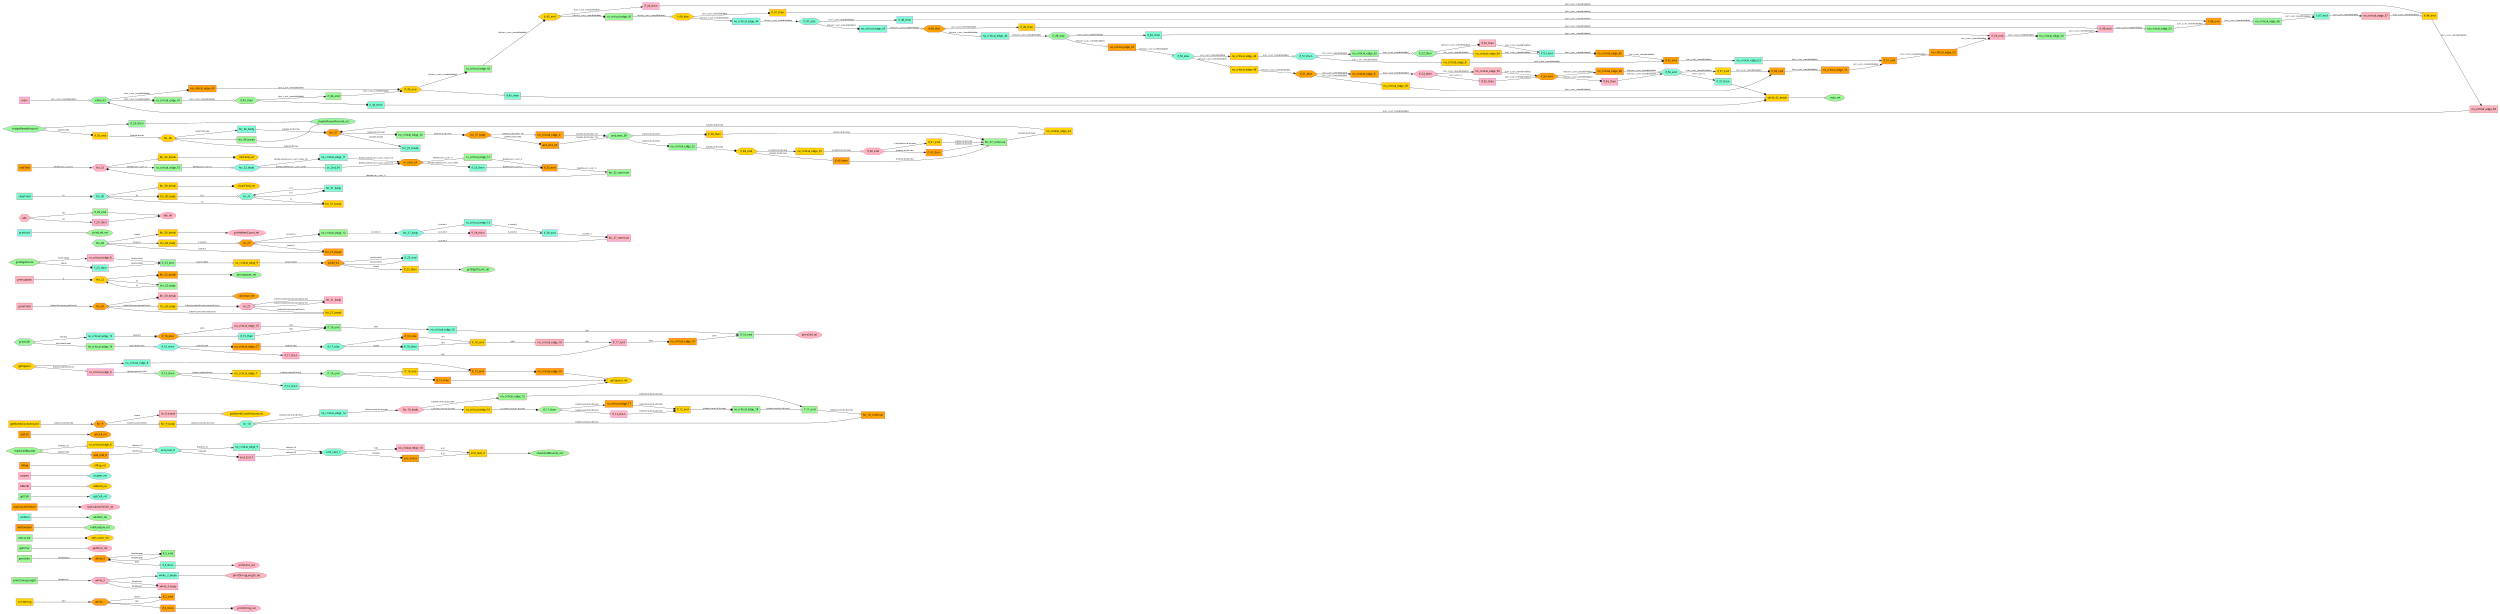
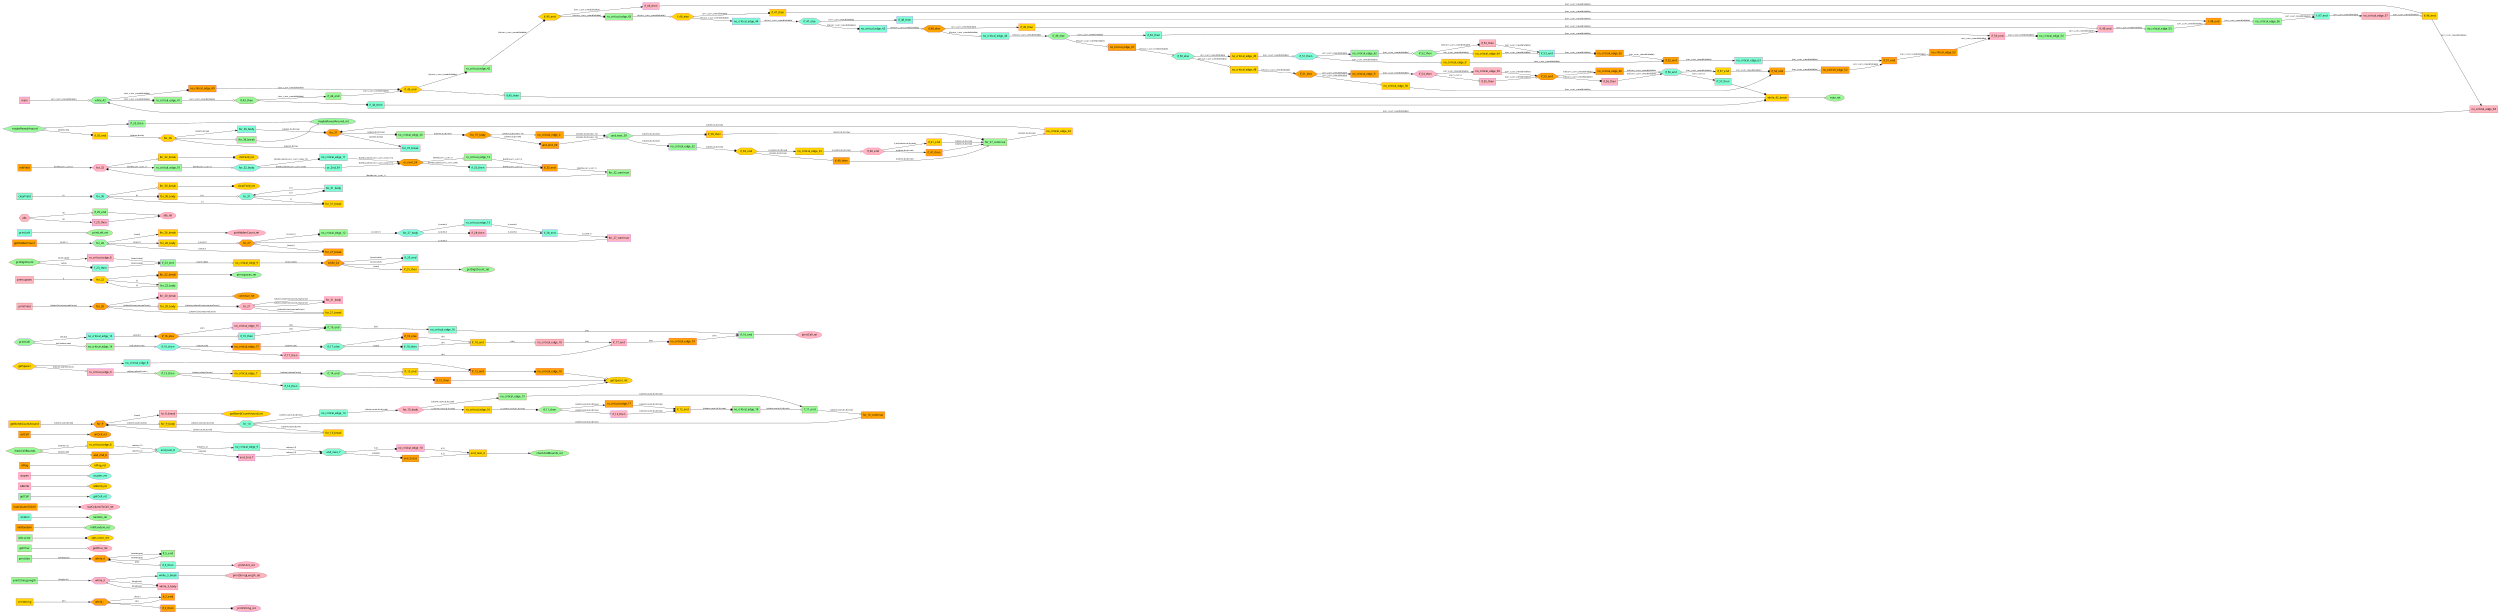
(1835, 70) -> (1835, 70)
none -> (25, 243)
none -> (333, 433)
